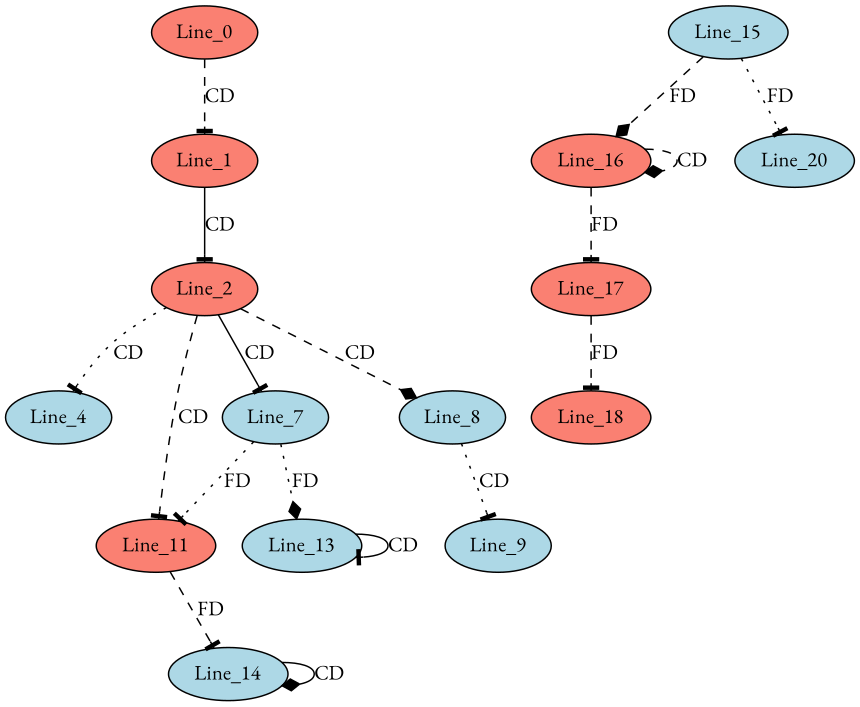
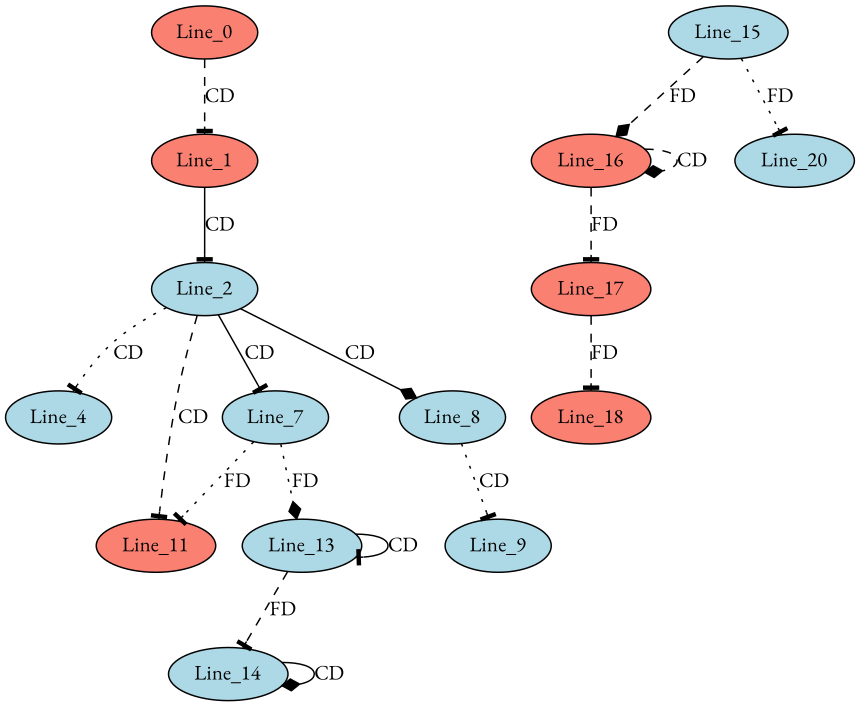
(205, 289) -> (205, 289)
(321, 349) -> (321, 349)
(190, 607) -> (267, 607)
